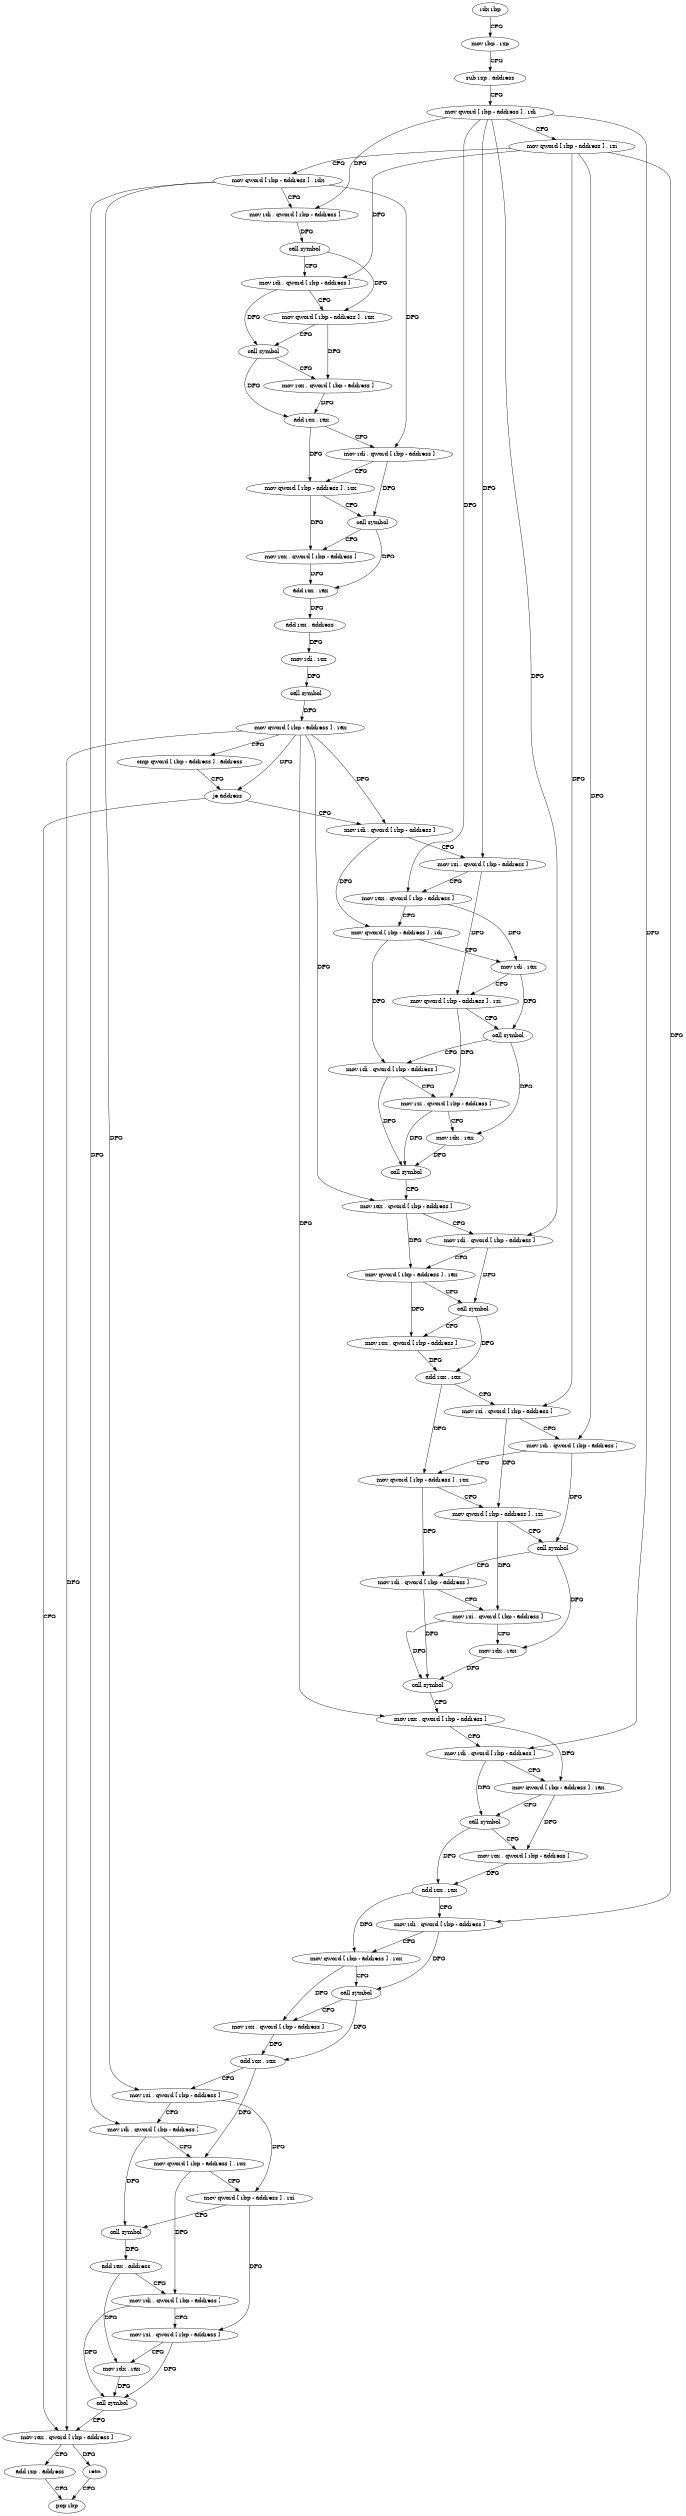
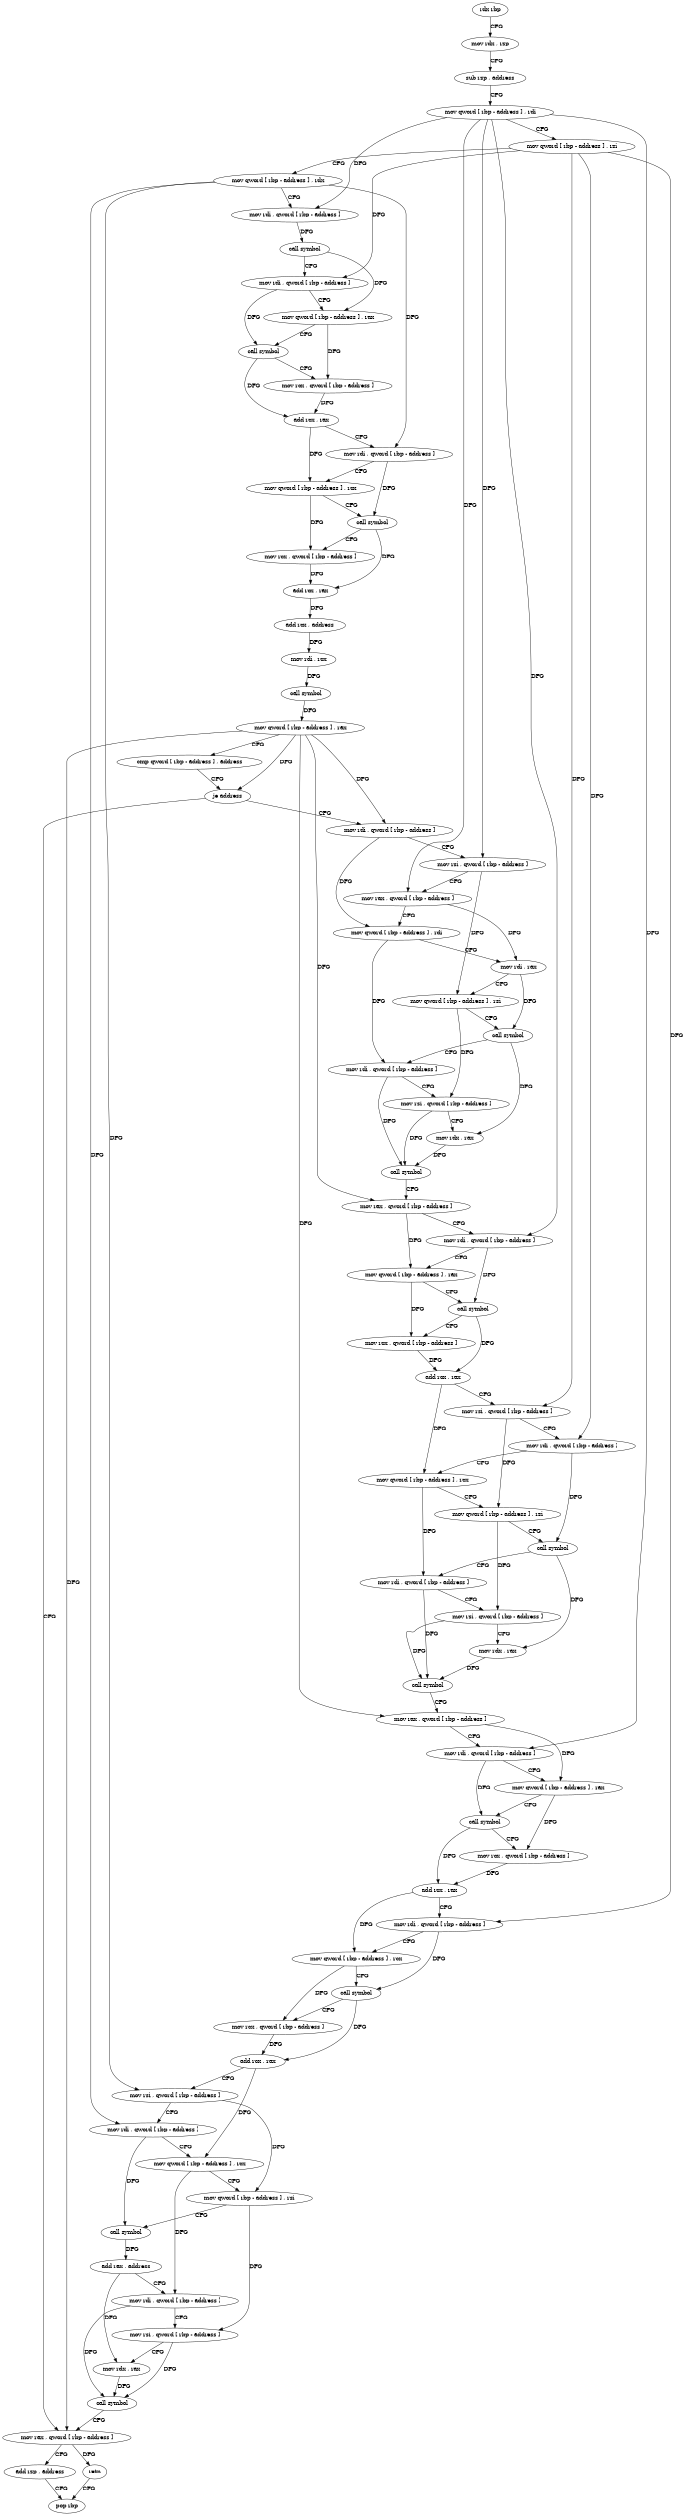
(490, 44) -> (490, 44)
